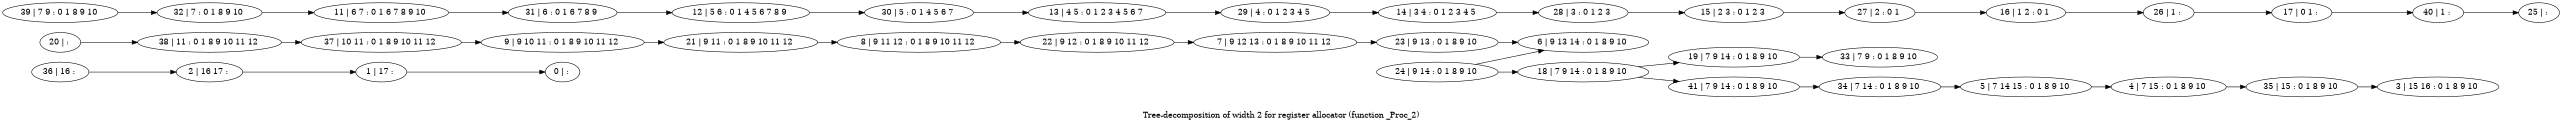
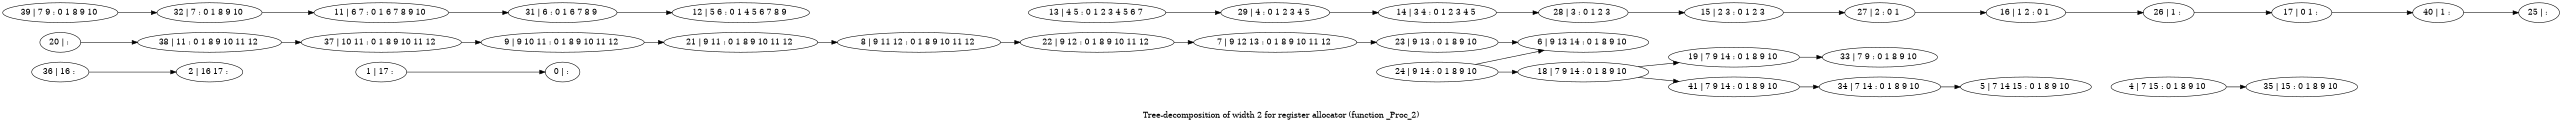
(919, 13) -> none
(296, 72) -> none
(2098, 87) -> none
(2438, 87) -> none
